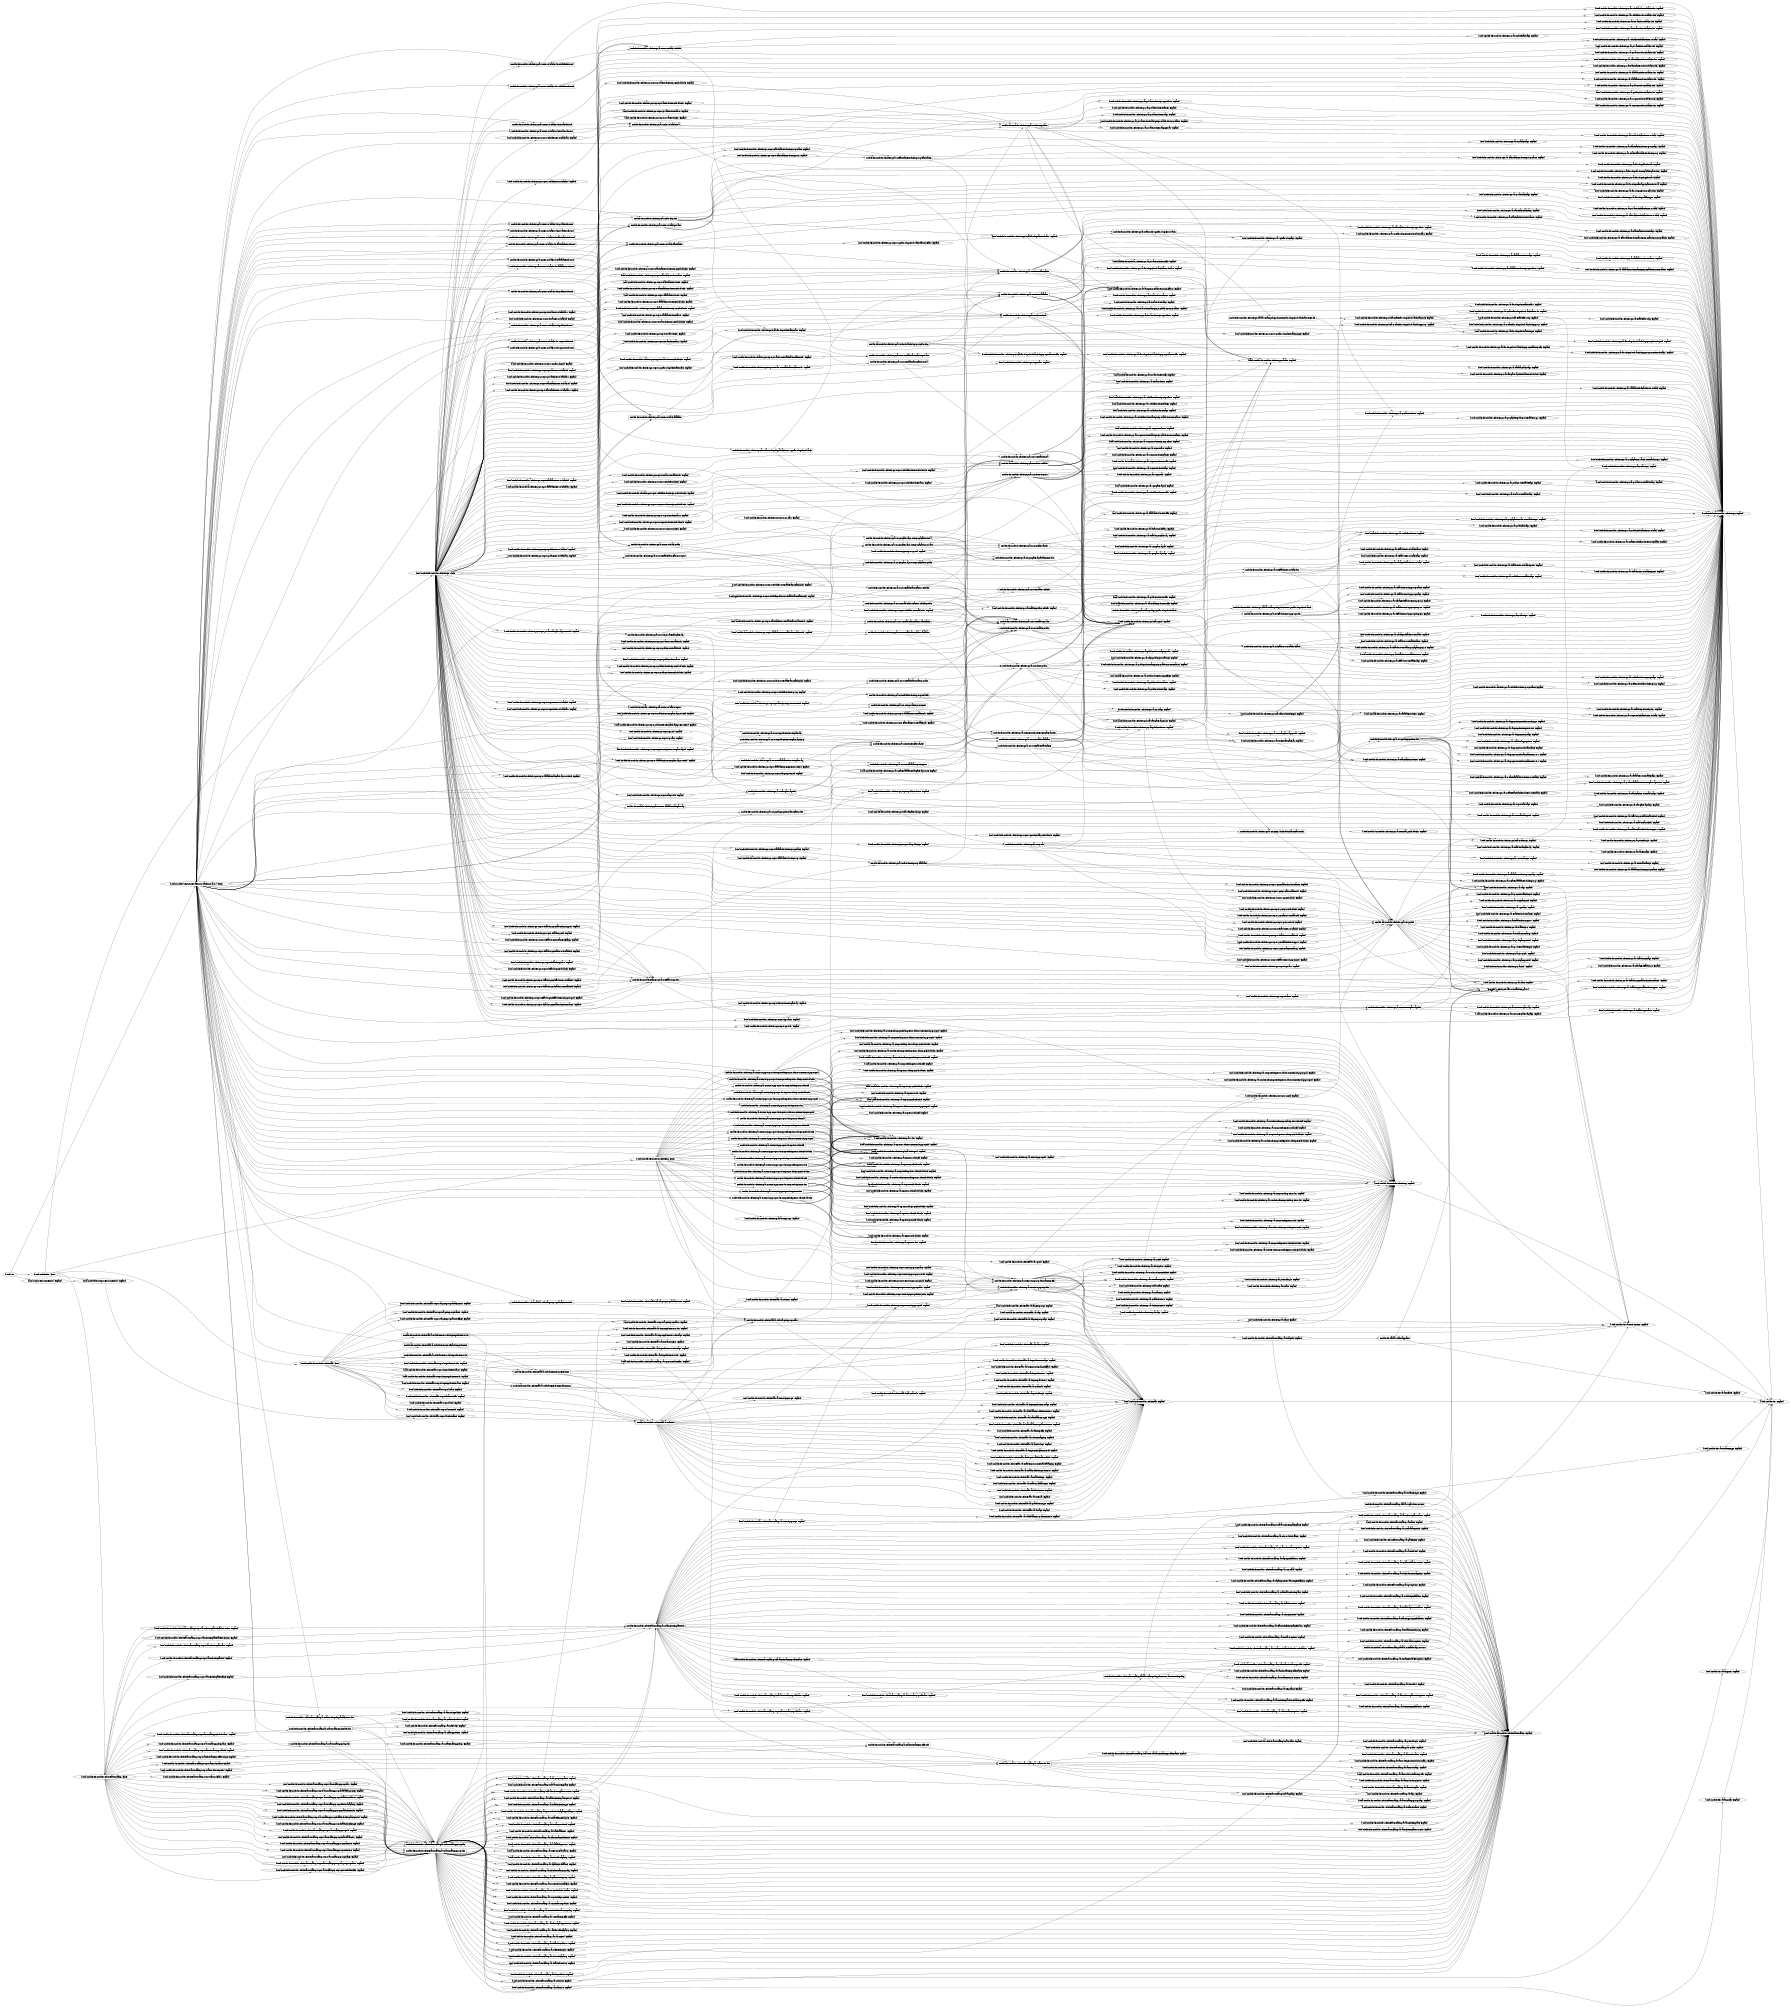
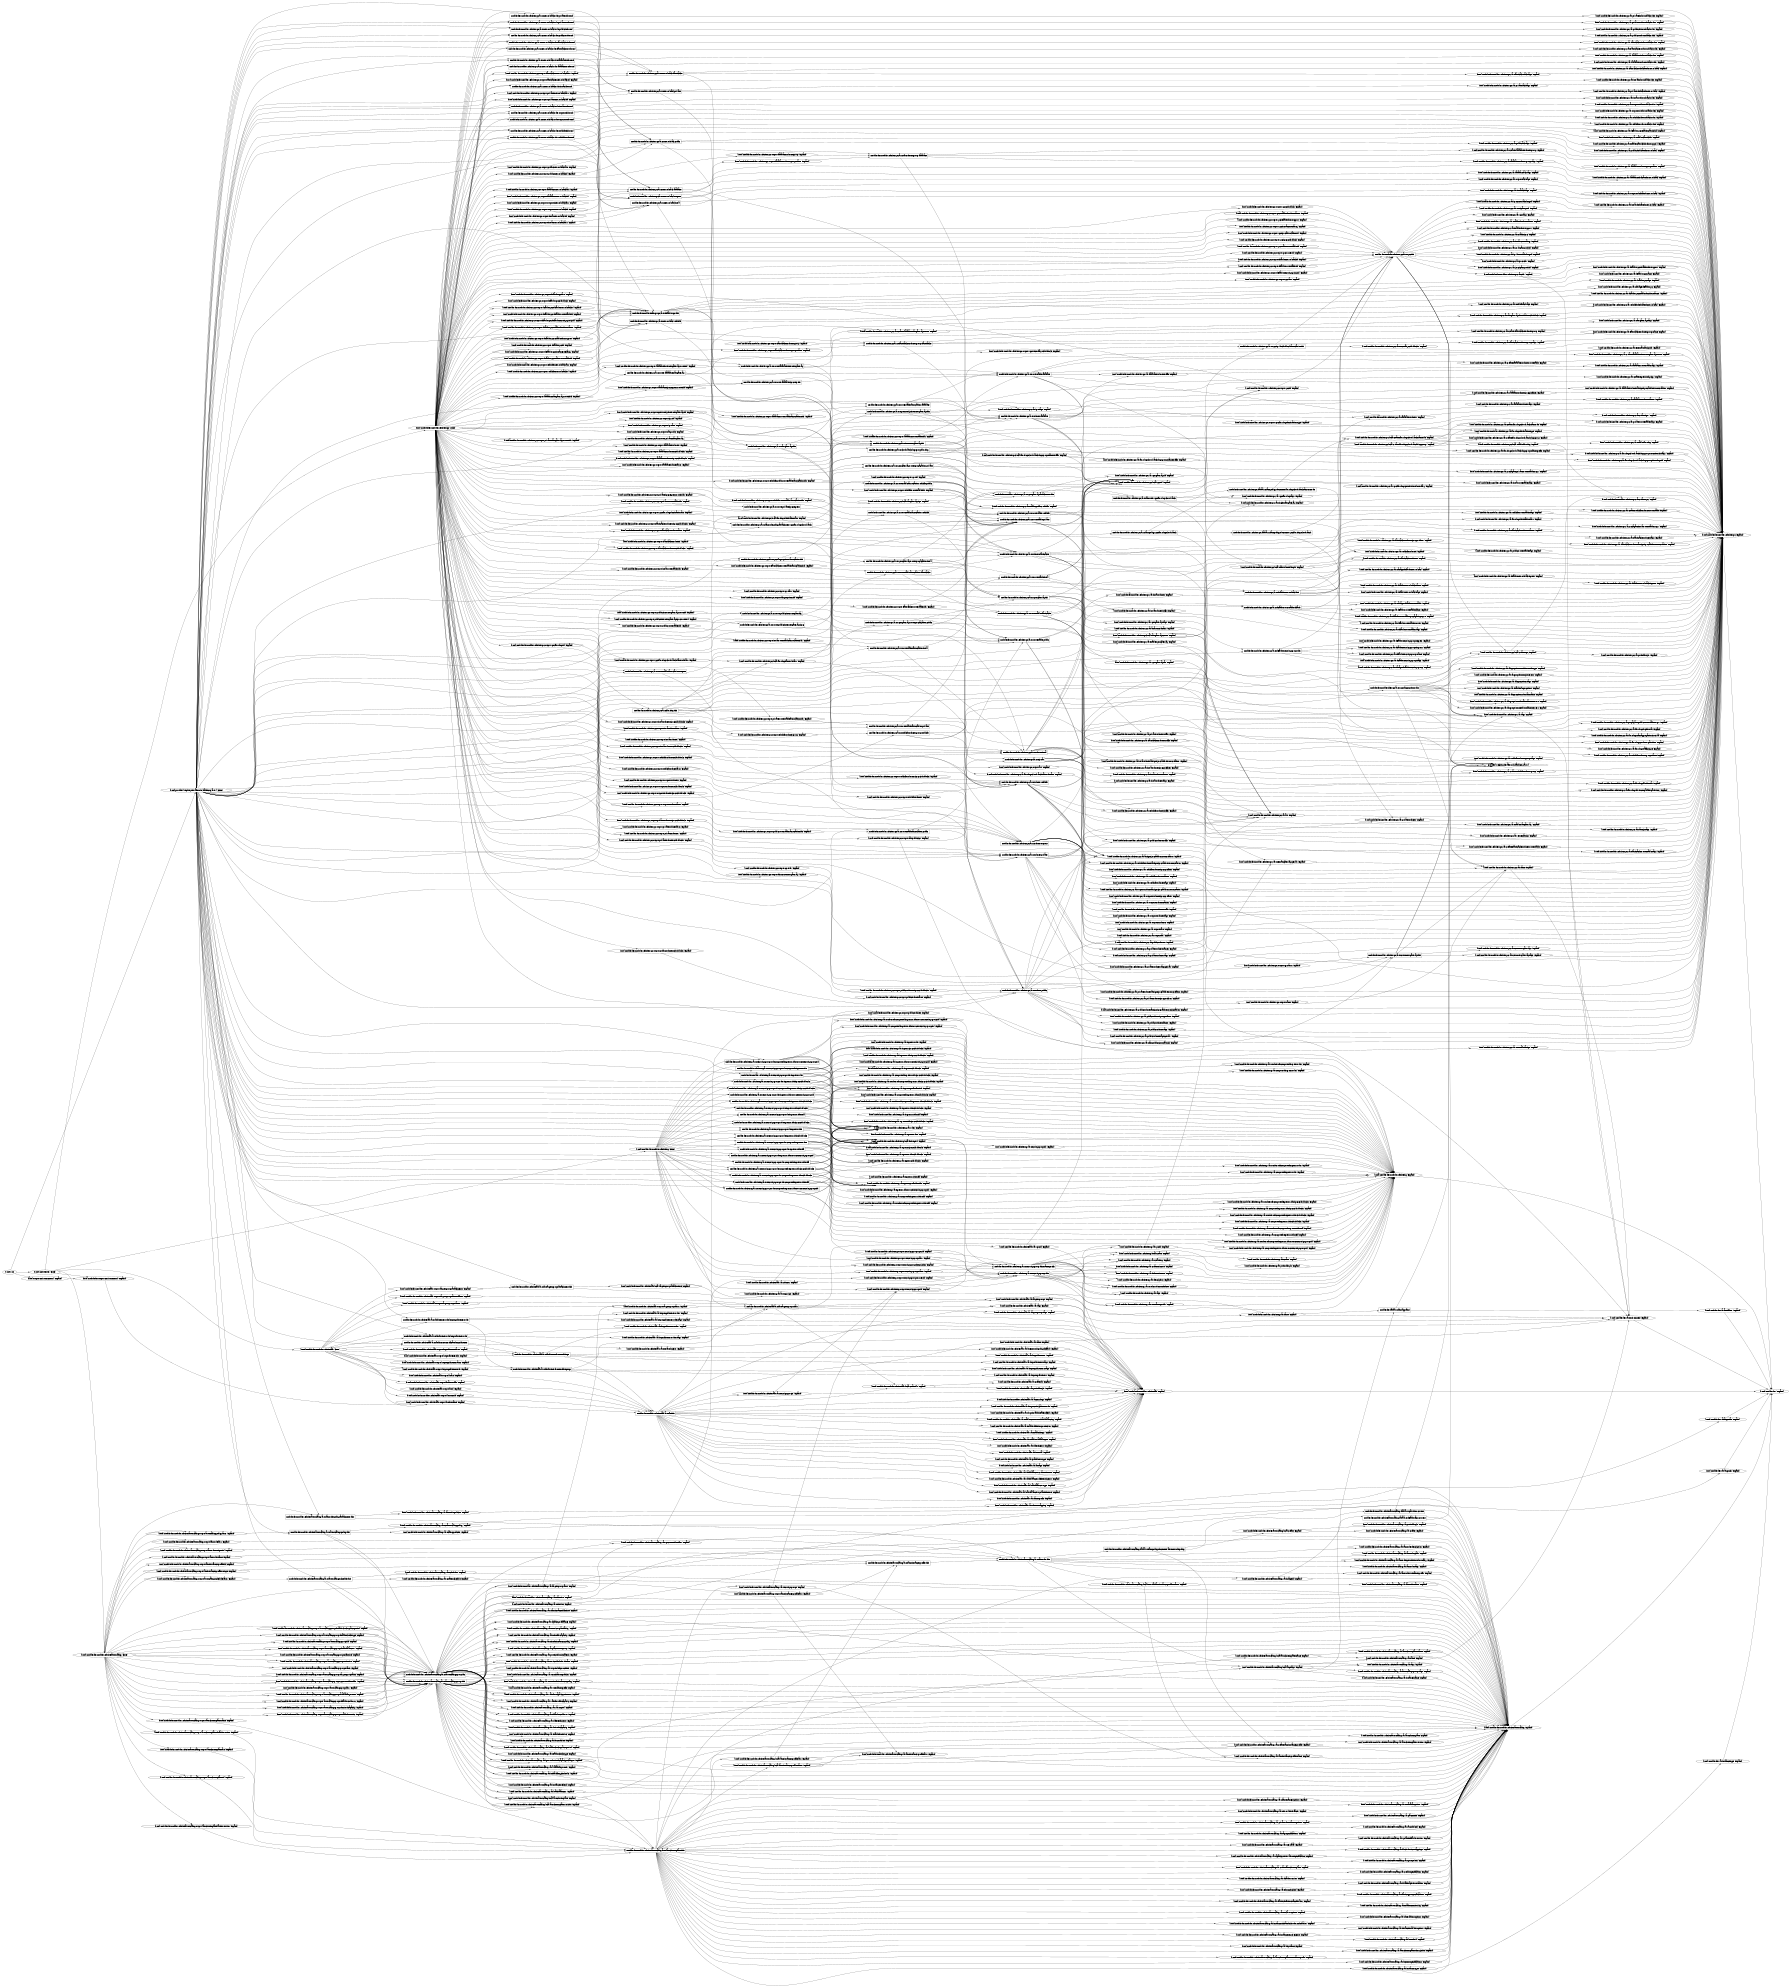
(1365, 1281) -> (1339, 1312)
